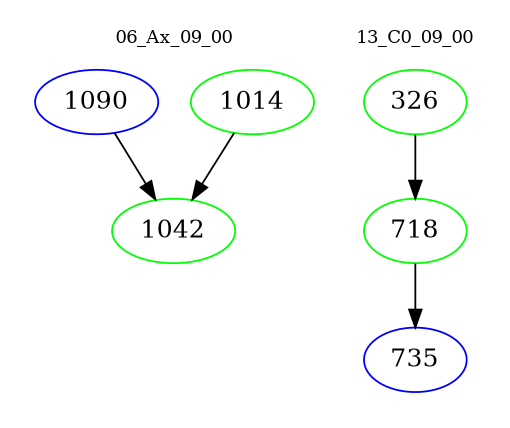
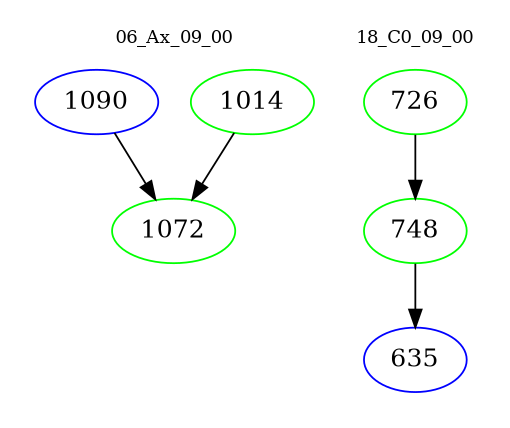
(415, 38) -> (415, 38)
(415, 102) -> (415, 102)
(174, 231) -> (174, 231)
(415, 231) -> (415, 231)
(415, 360) -> (415, 360)
